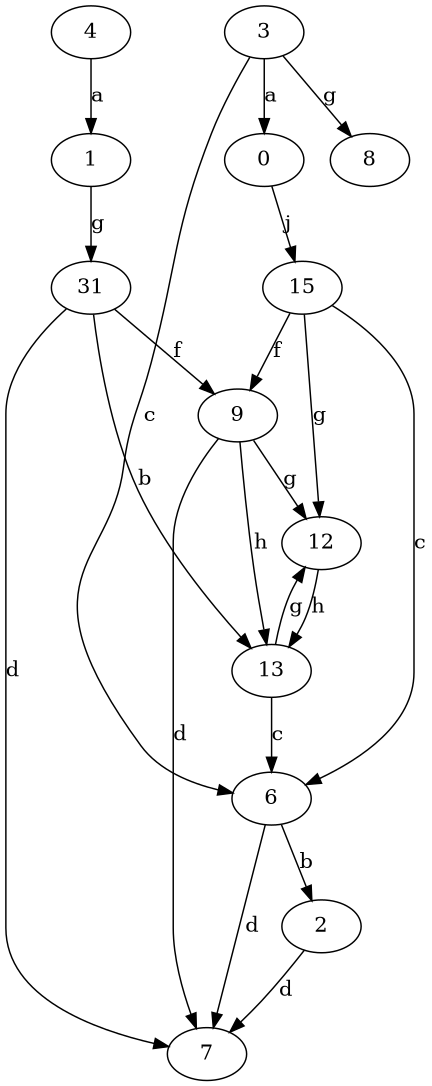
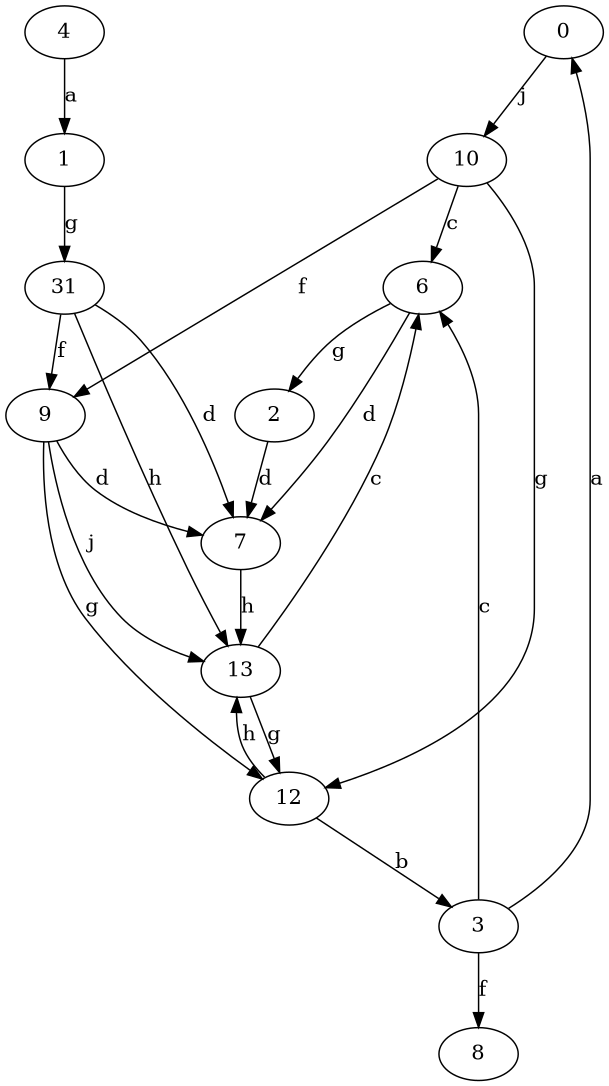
(330, 96) -> (483, 990)
(302, 288) -> (467, 160)
(145, 479) -> (156, 479)
(261, 543) -> (92, 543)
none -> (241, 600)
none -> (378, 858)
(307, 862) -> (339, 352)
